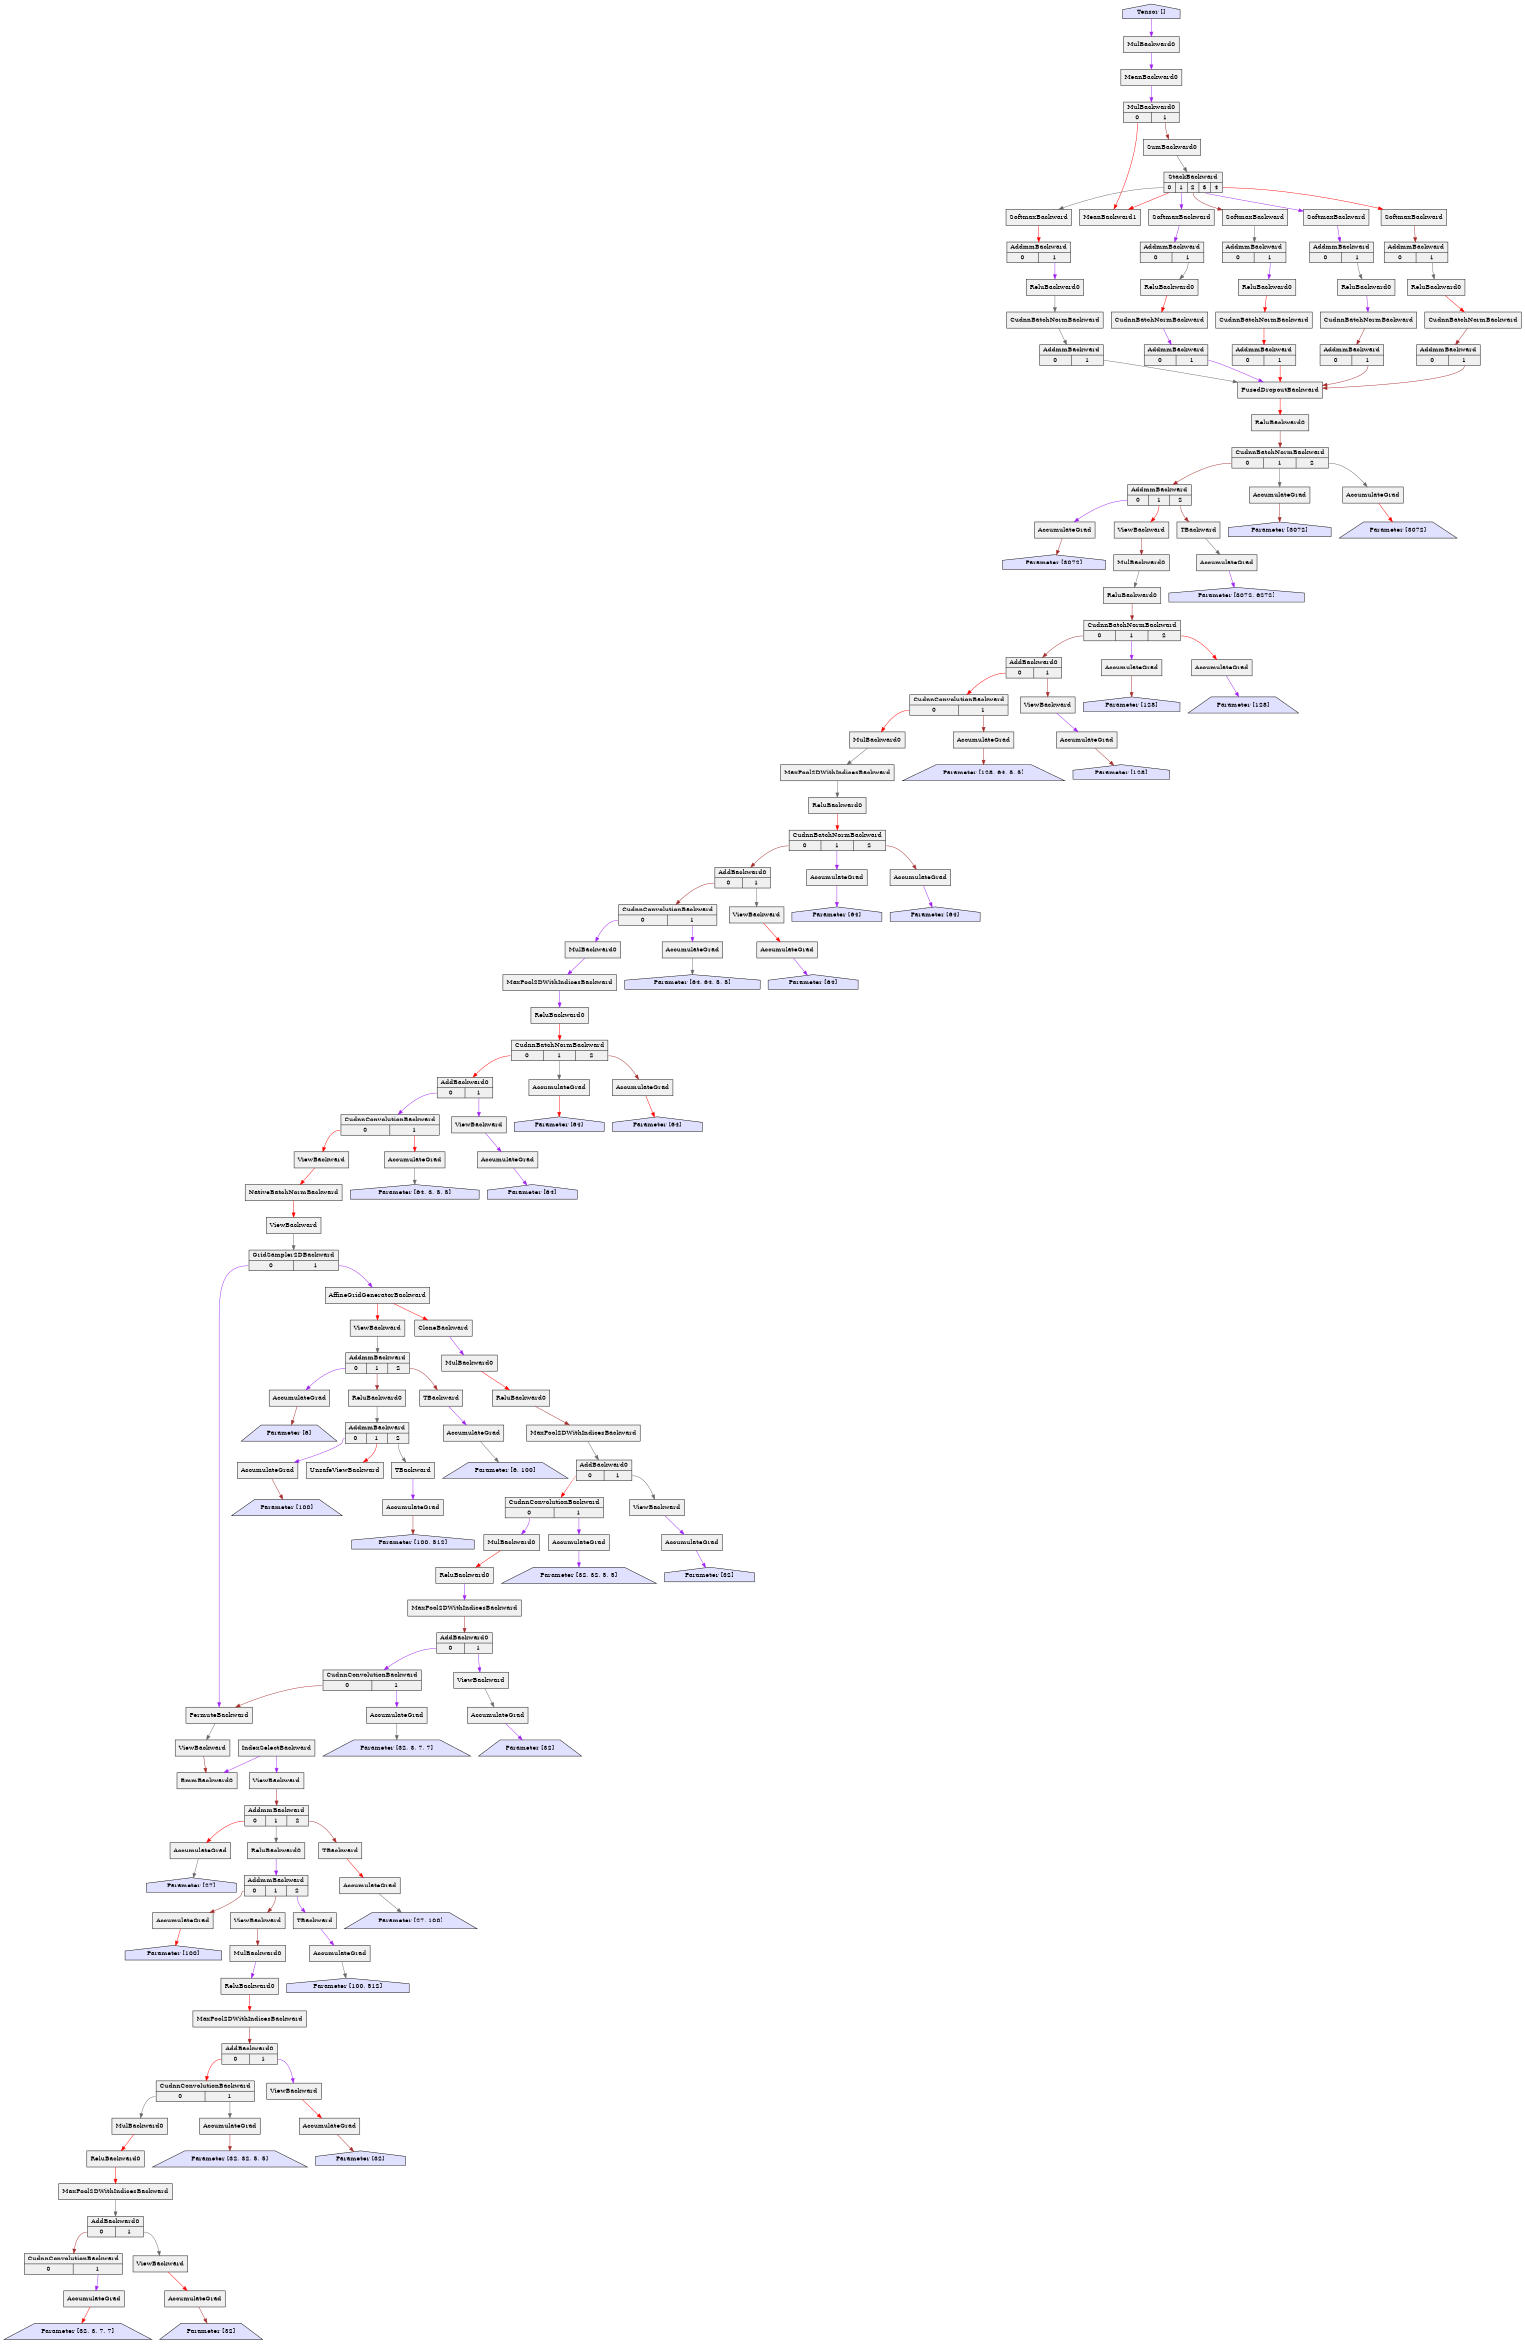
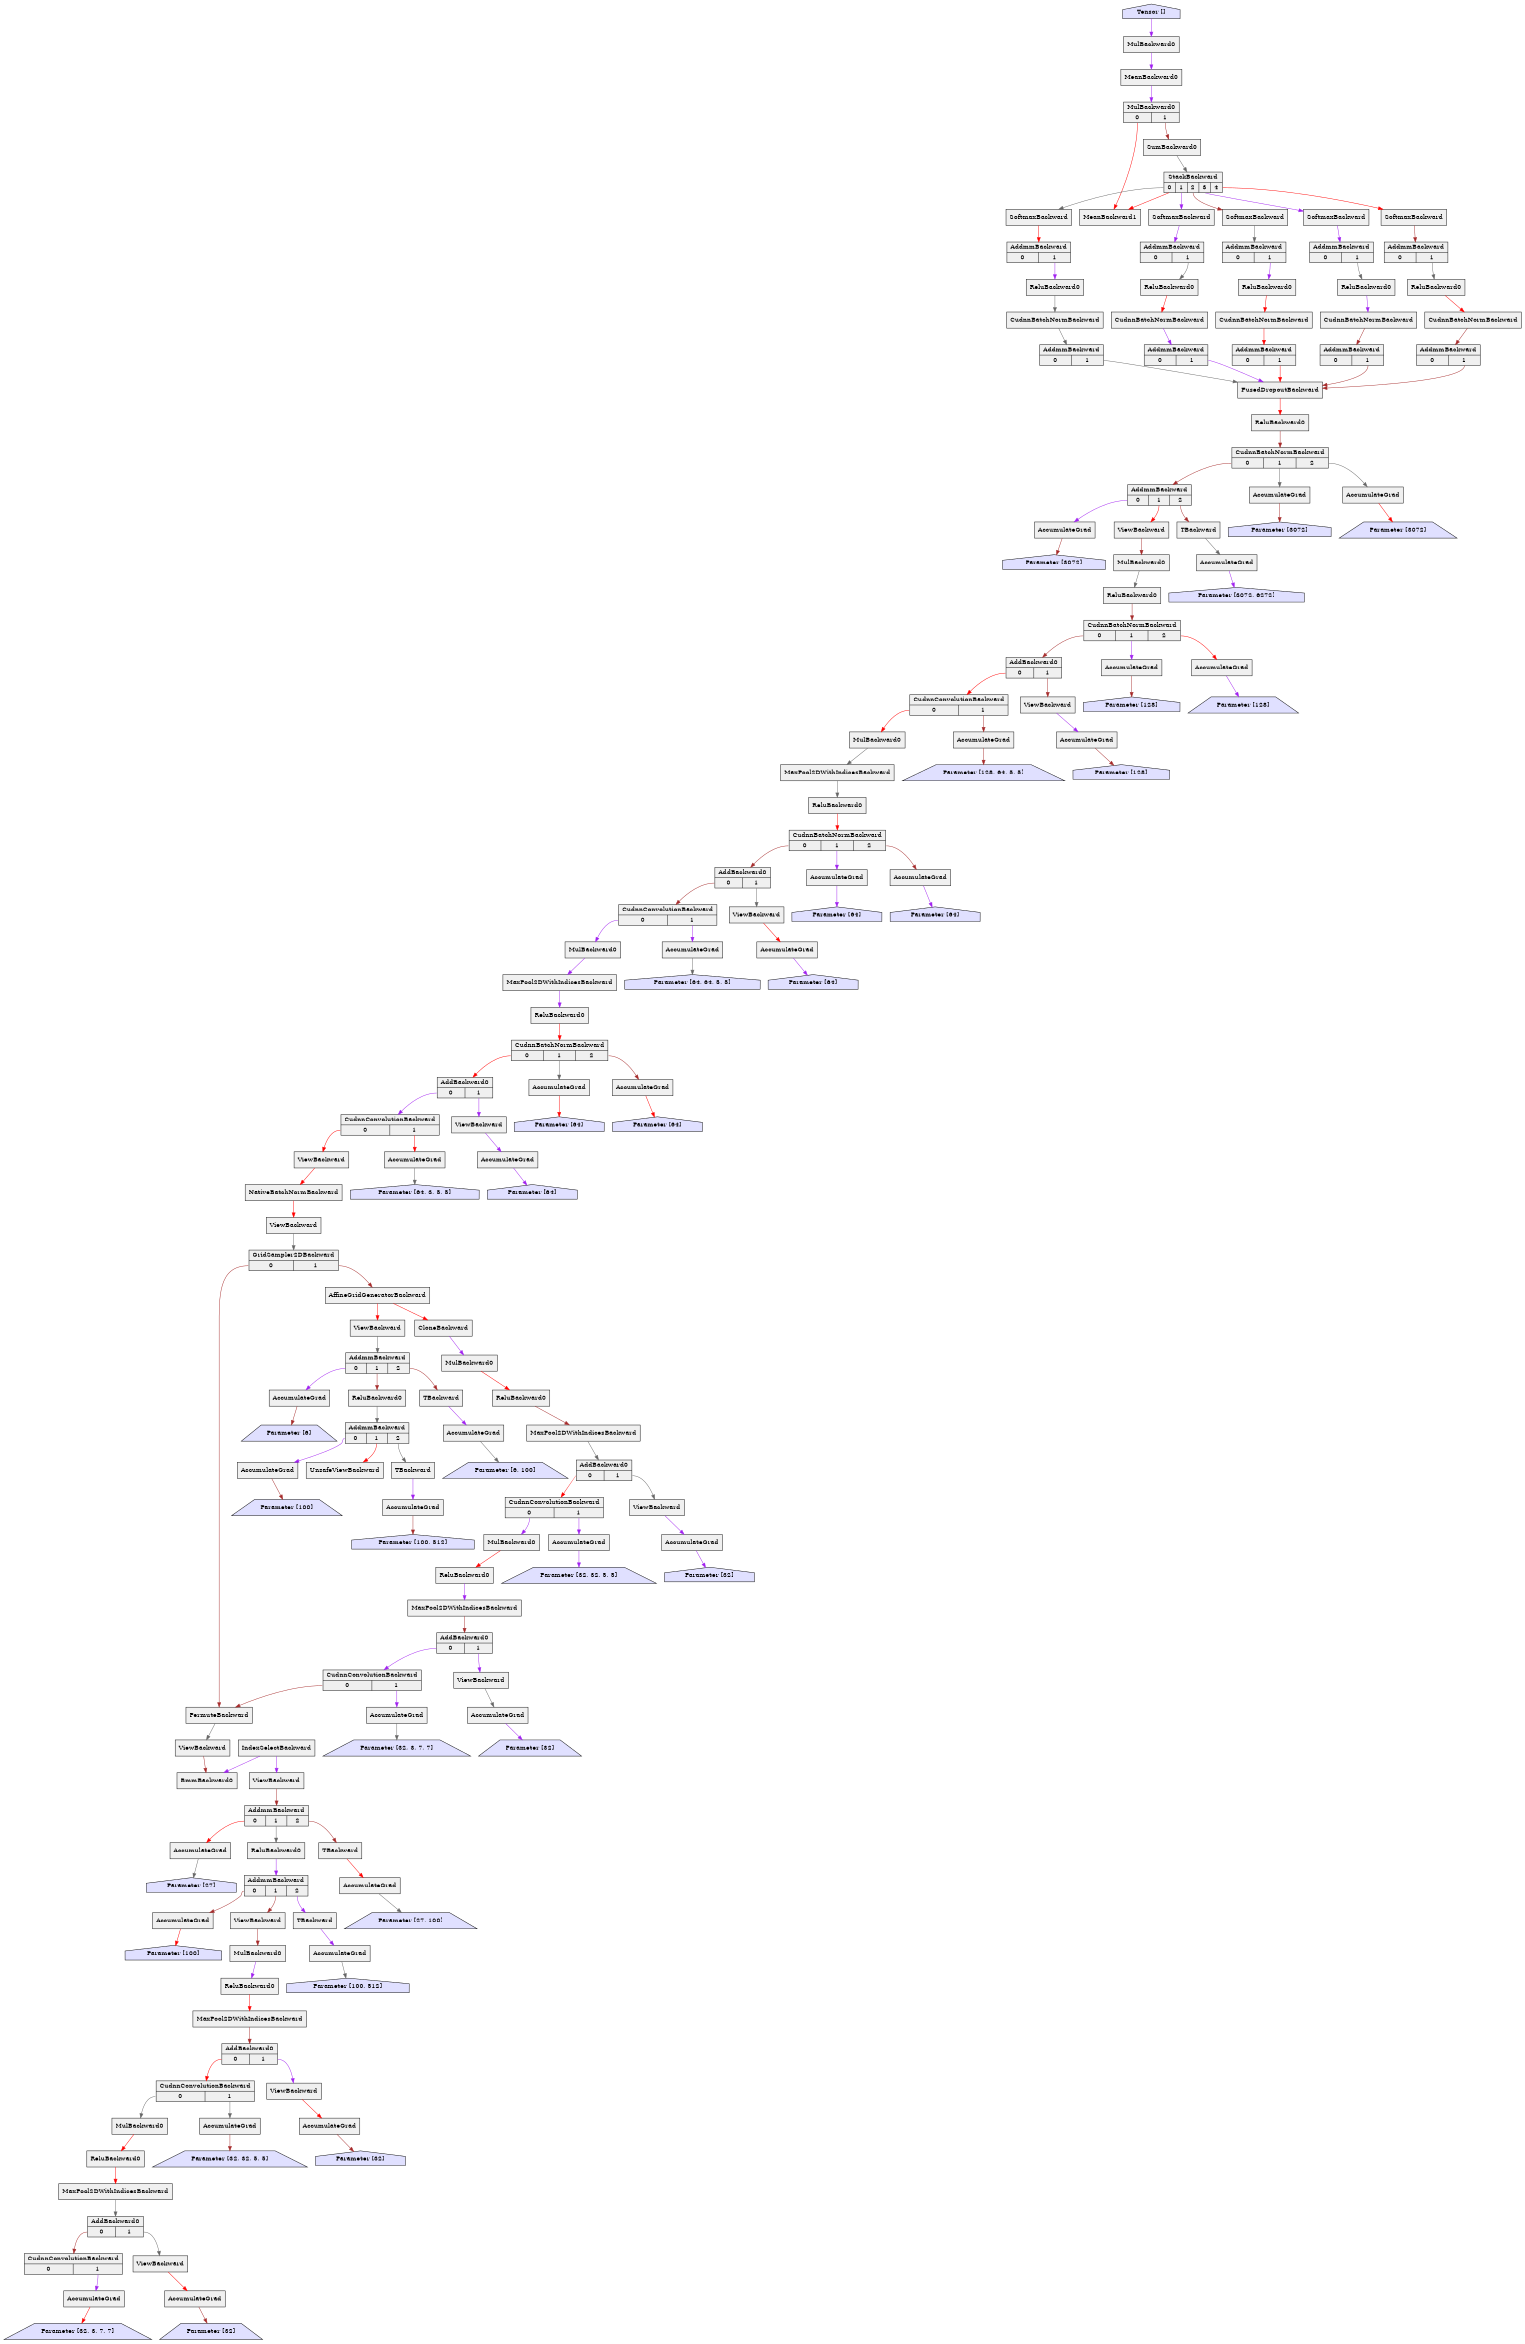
(356, 1271) -> (356, 1271)
(219, 1476) -> (219, 1476)
